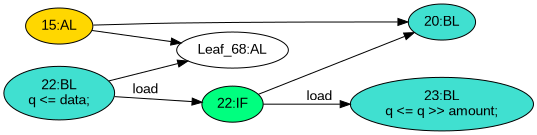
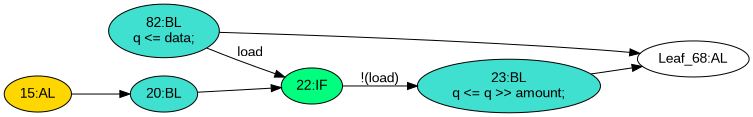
(132, 36) -> (611, 71)
(332, 65) -> (234, 90)
(59, 93) -> (164, 31)
(320, 97) -> (380, 78)
